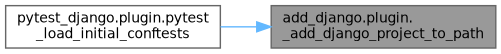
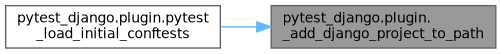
(383, 27) -> (383, 27)
